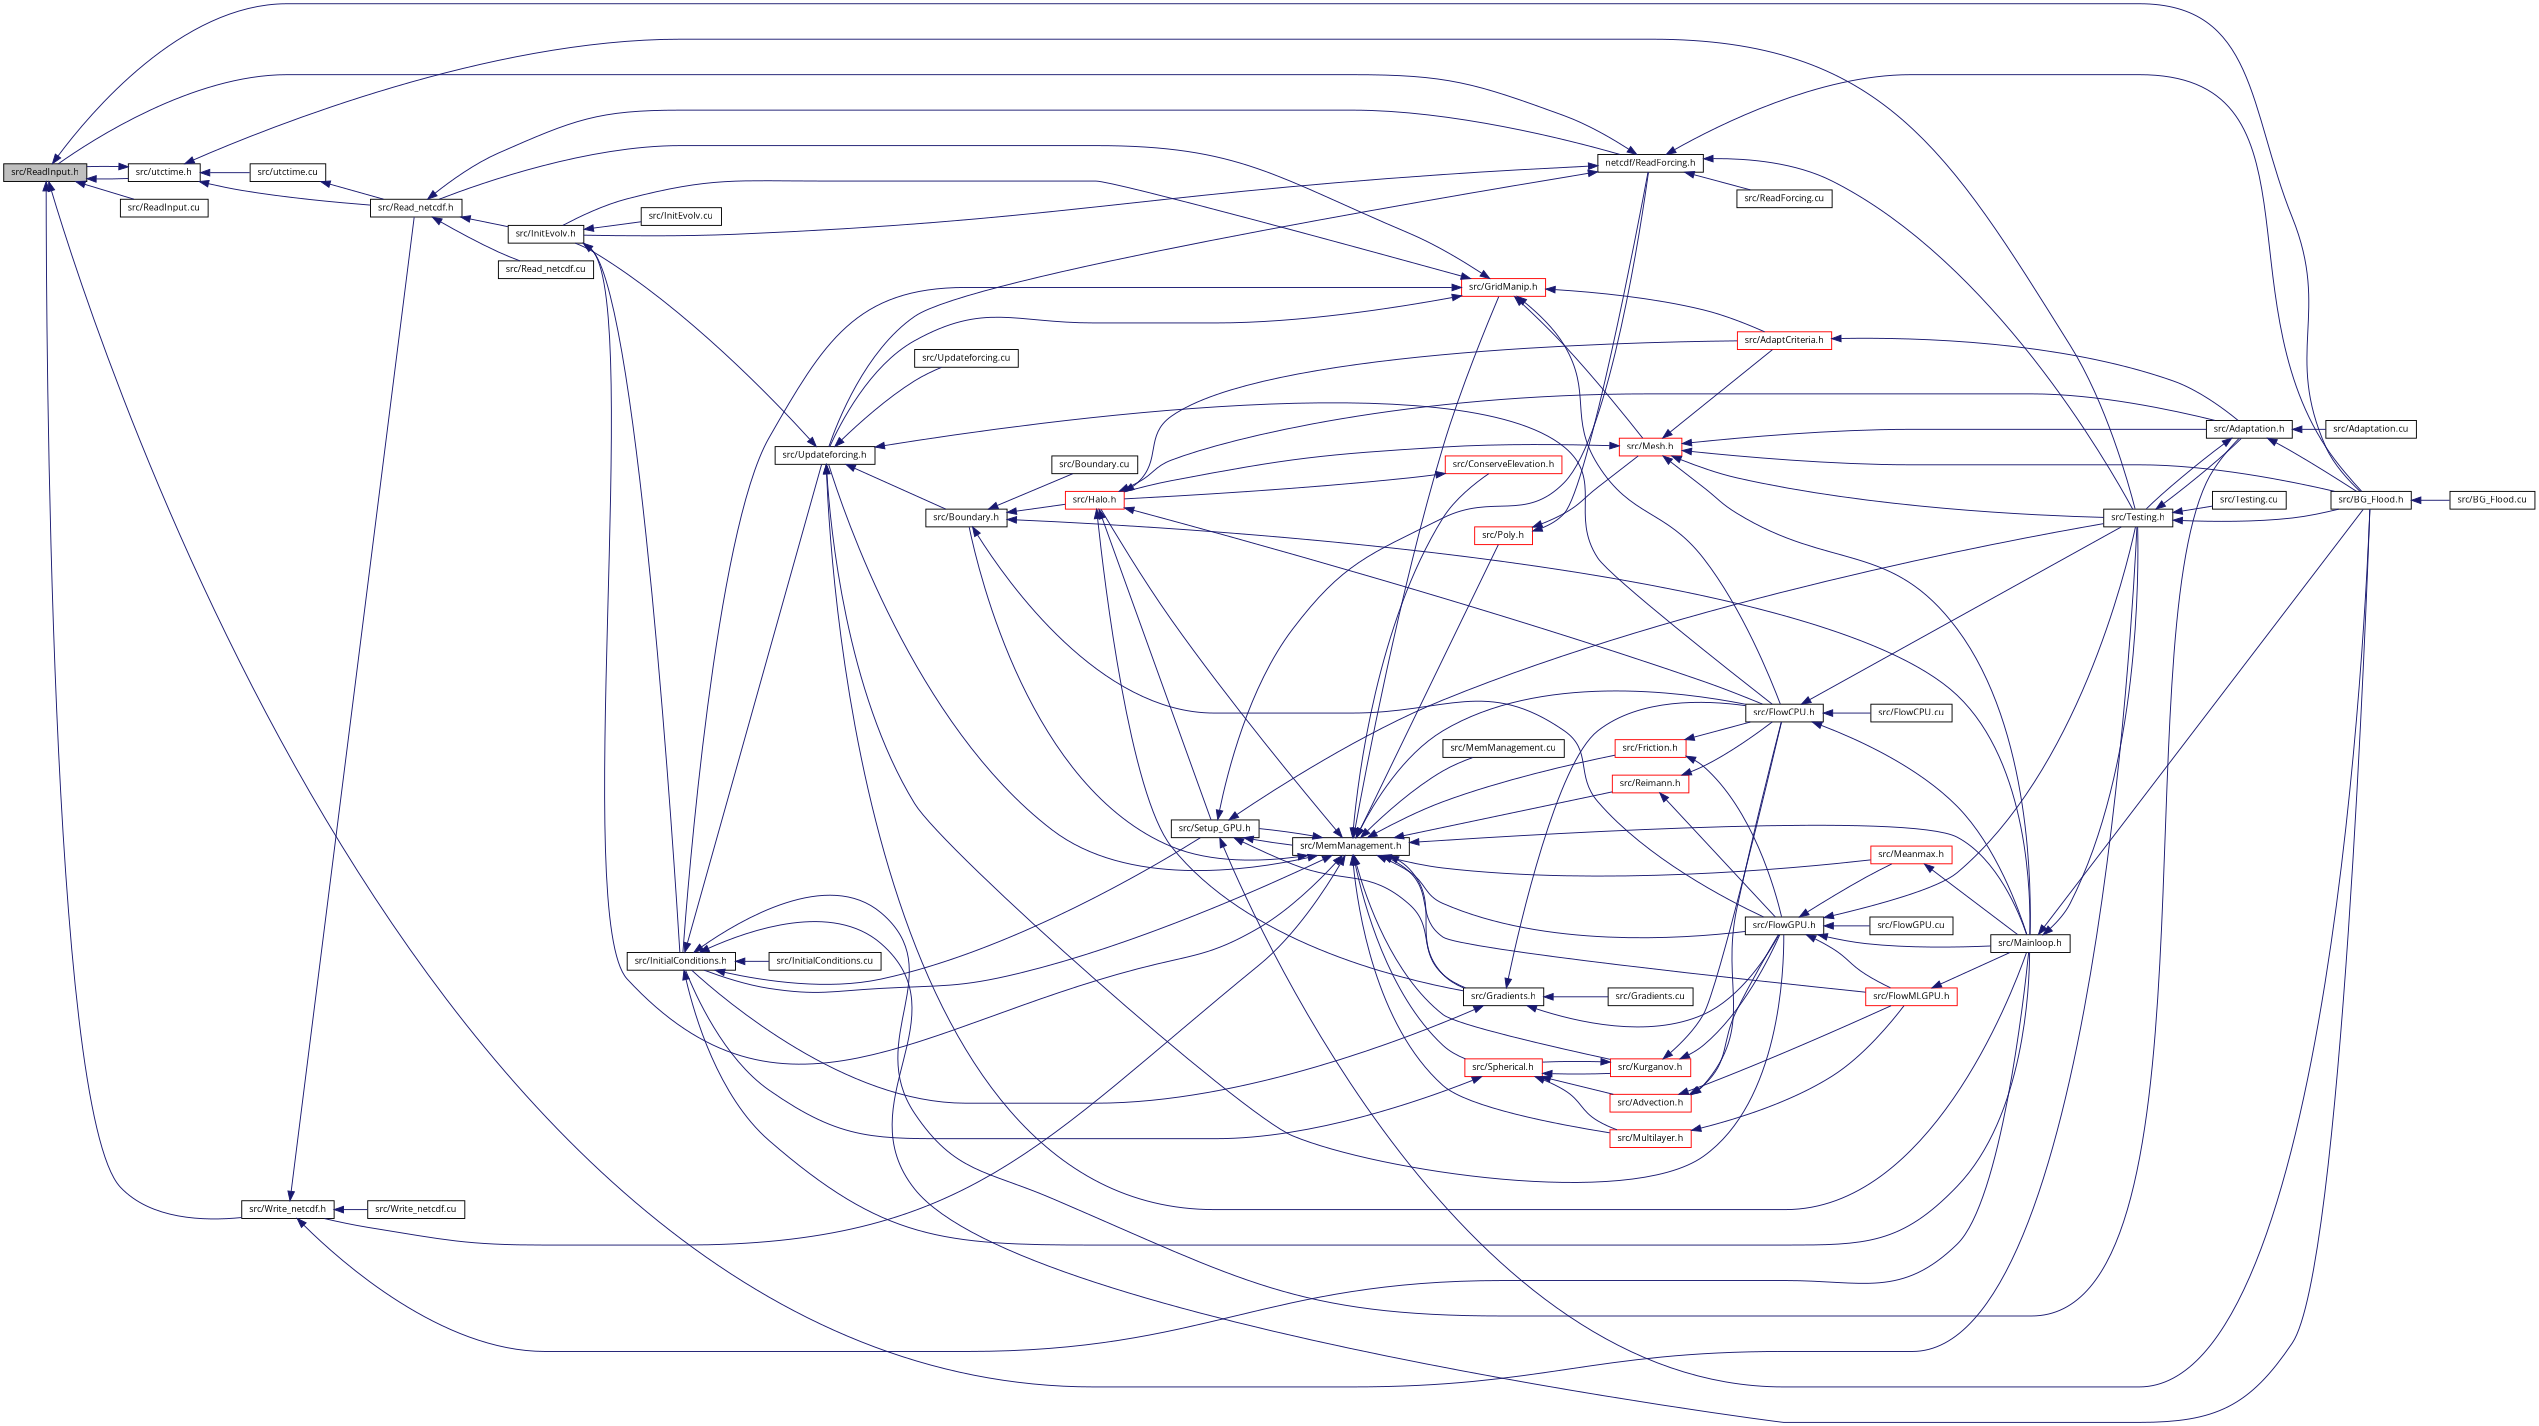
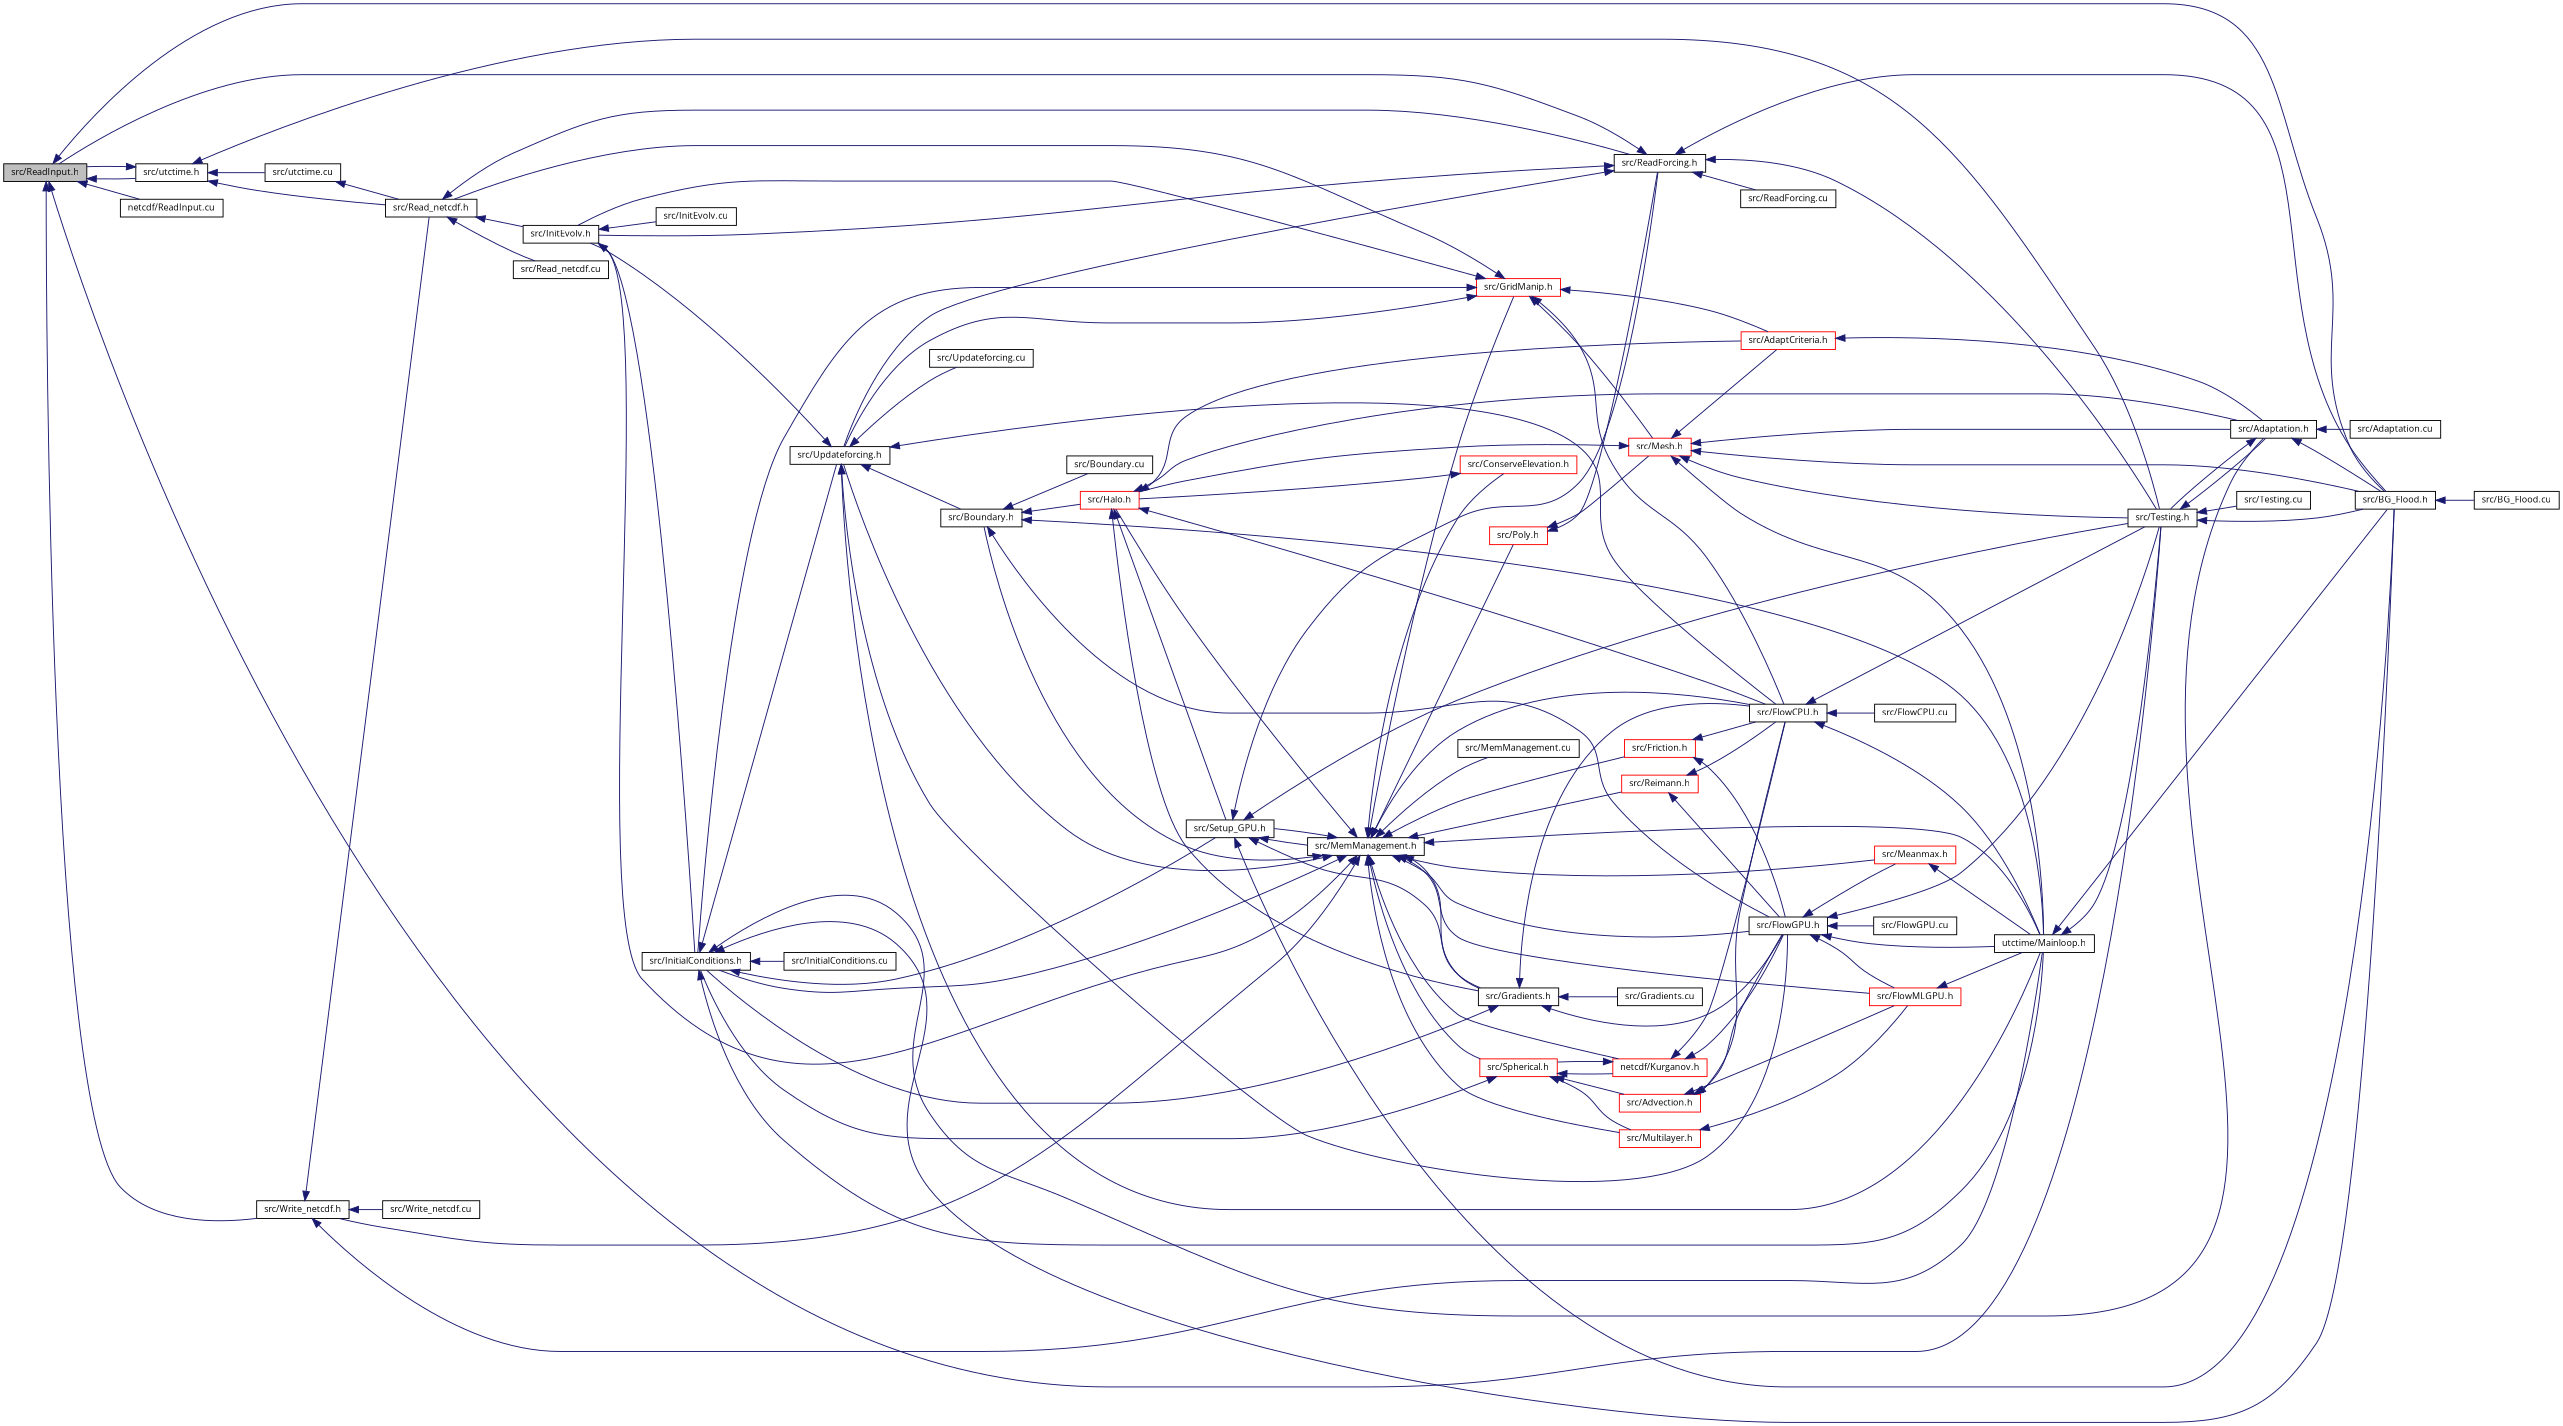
(1651, 163) -> (1660, 163)
(164, 208) -> (172, 208)
(2030, 944) -> (2044, 944)
(1651, 1068) -> (1660, 1068)
